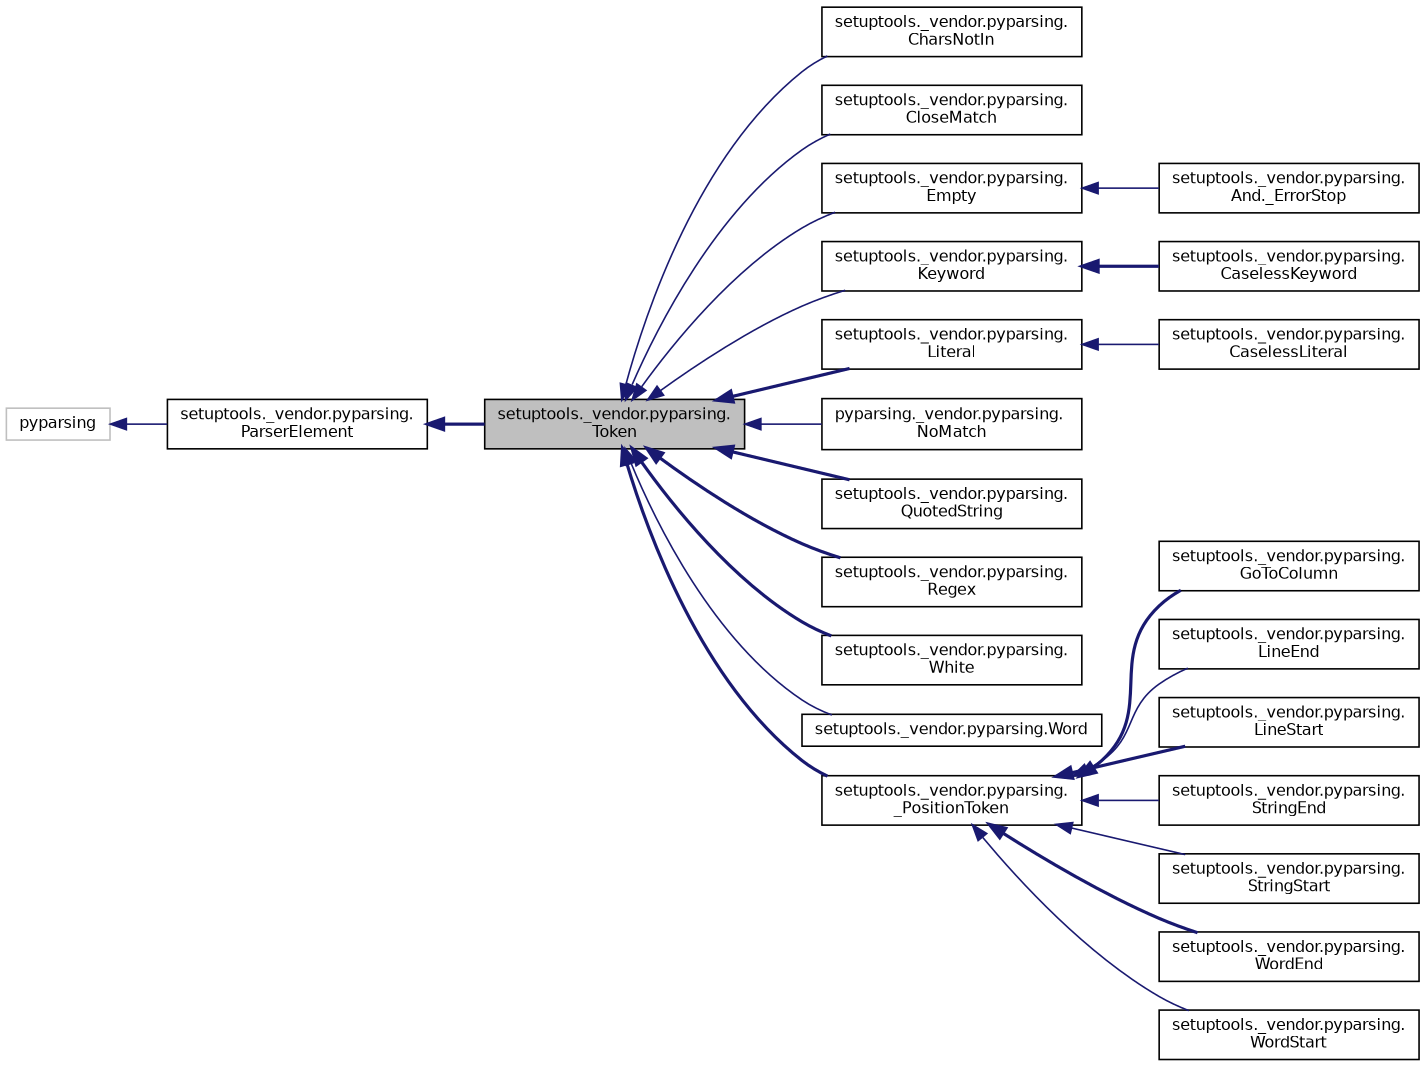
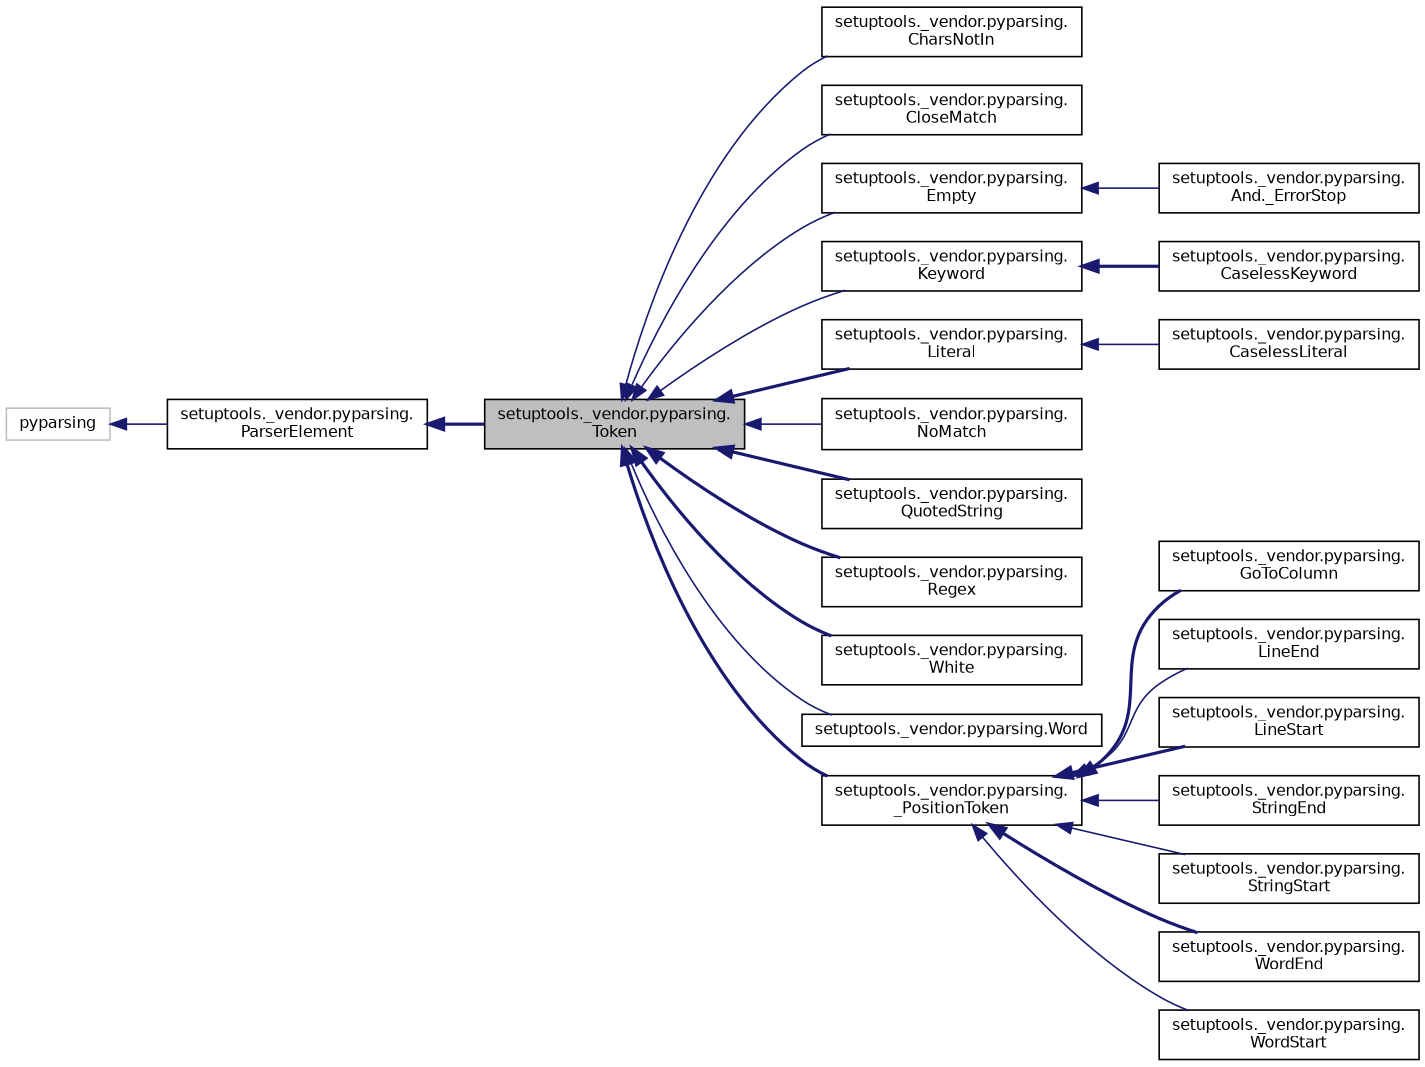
(952, 424) -> (952, 424)
